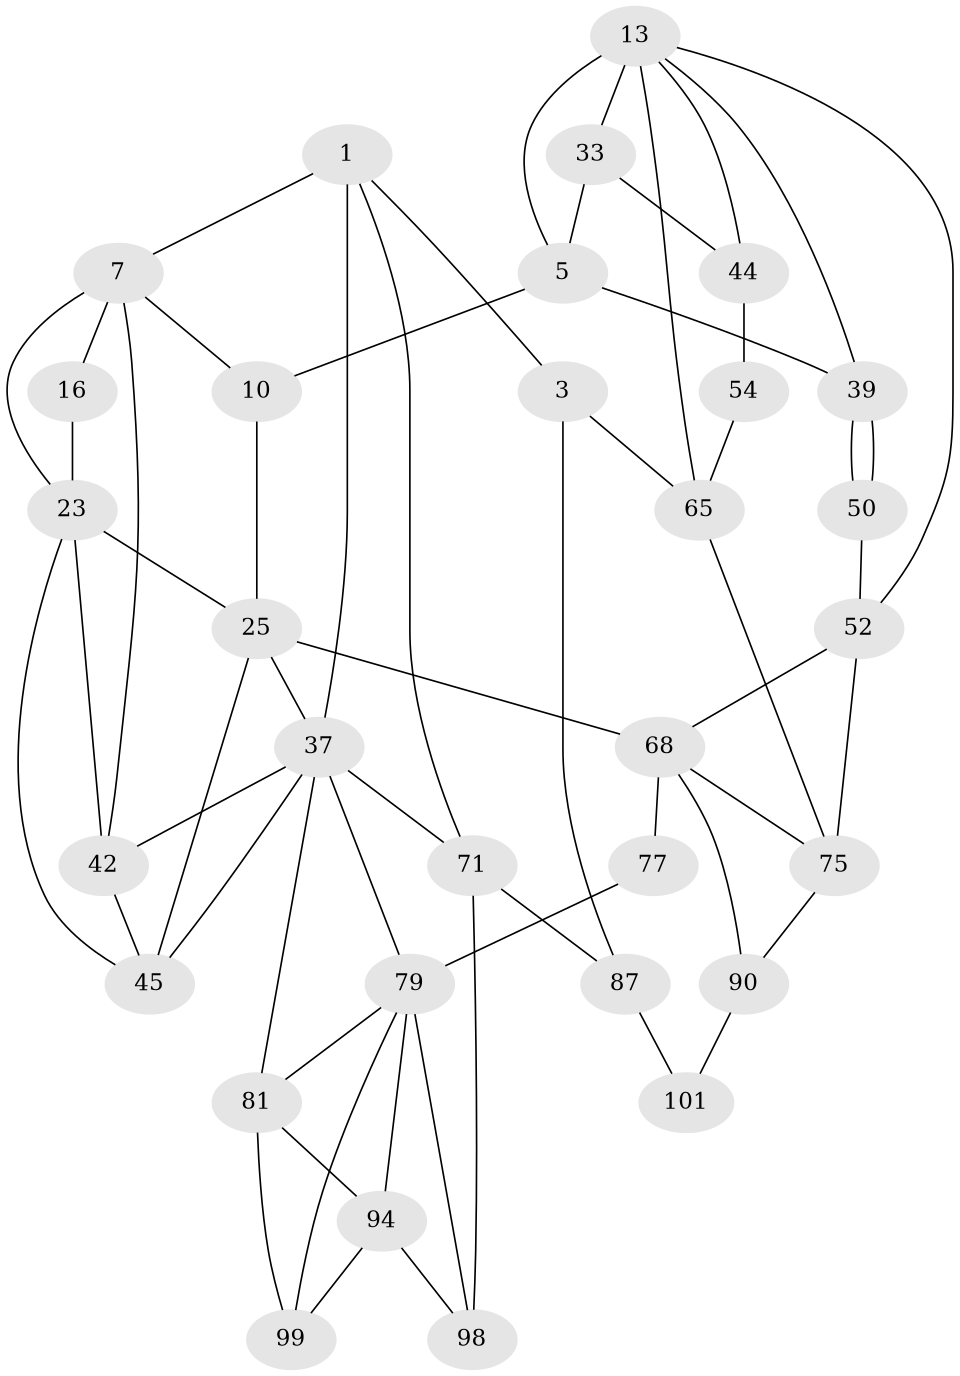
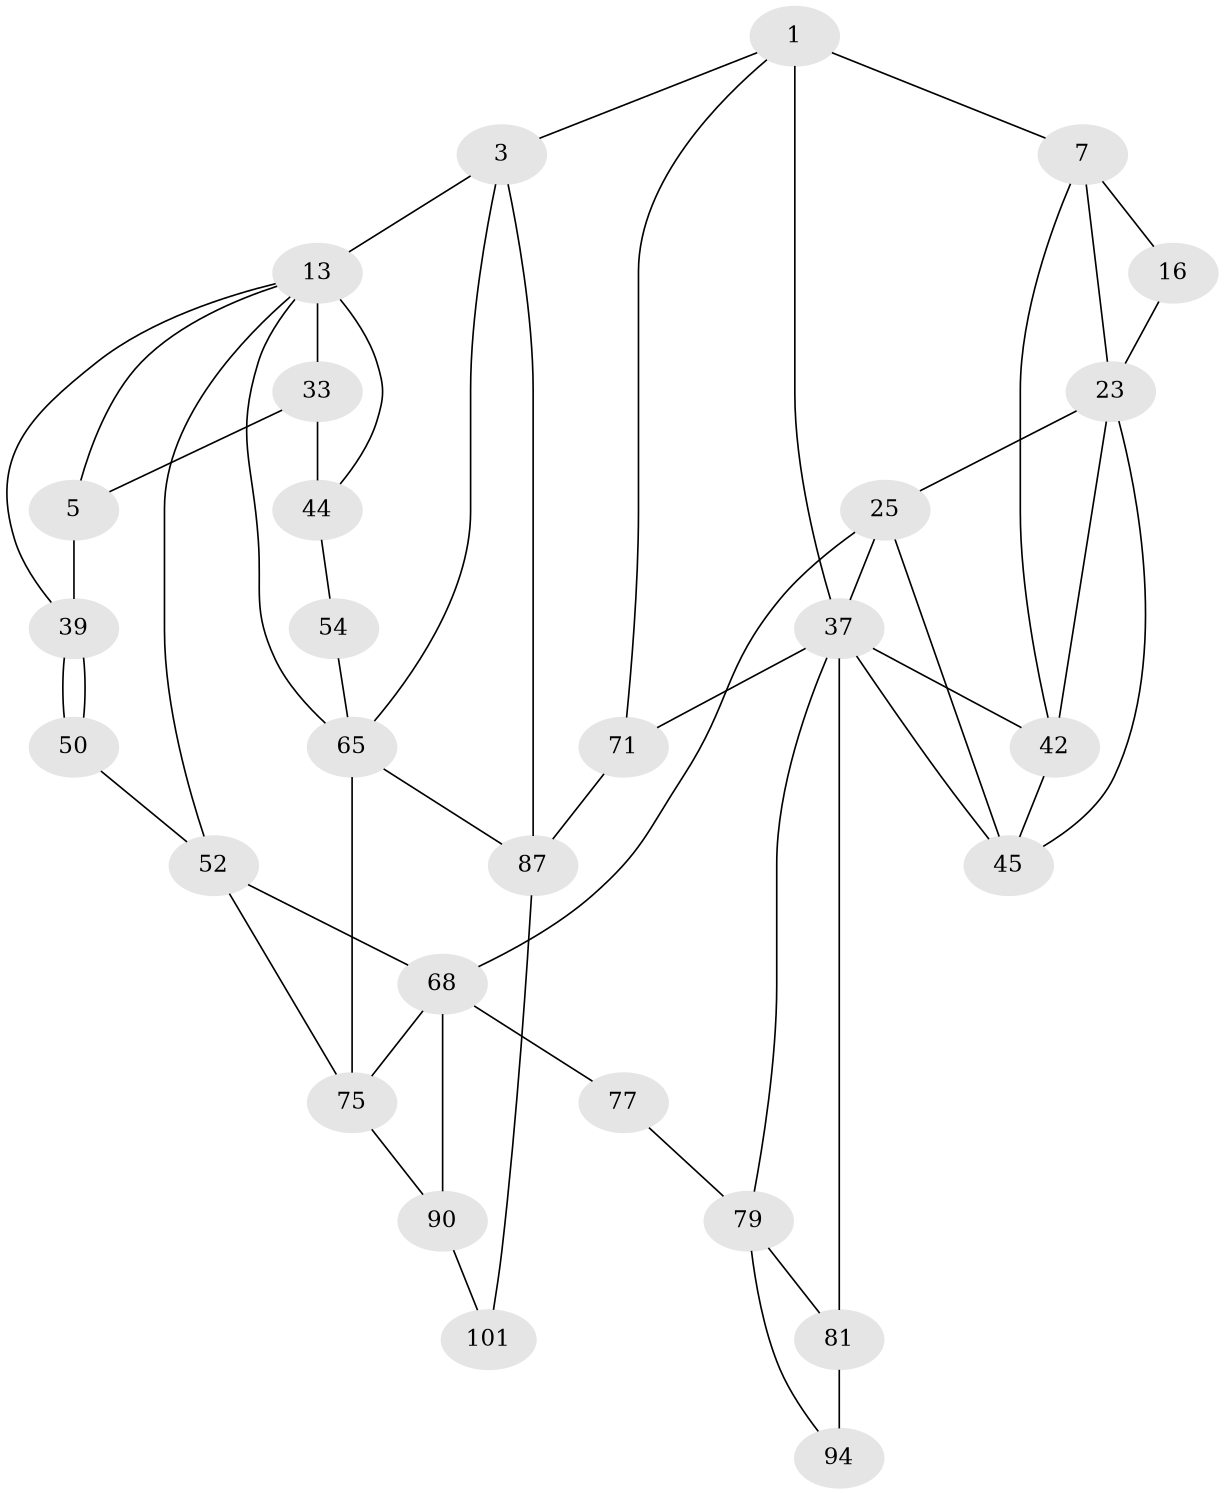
none -> (410, 214)
(257, 392) -> none
none -> (443, 807)
(291, 1340) -> none
(472, 1340) -> none
